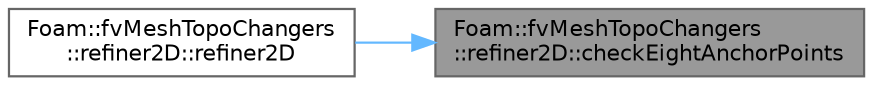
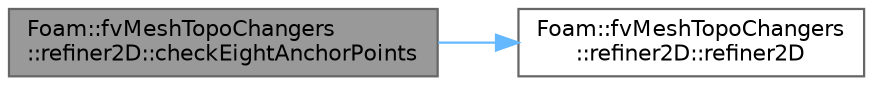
(384, 43) -> (467, 43)
